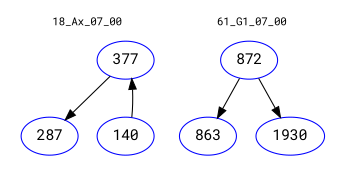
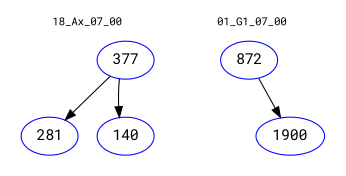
(252, 23) -> (252, 23)
(133, 103) -> (119, 93)
(50, 136) -> (50, 136)
(208, 136) -> none
(290, 136) -> (290, 136)
